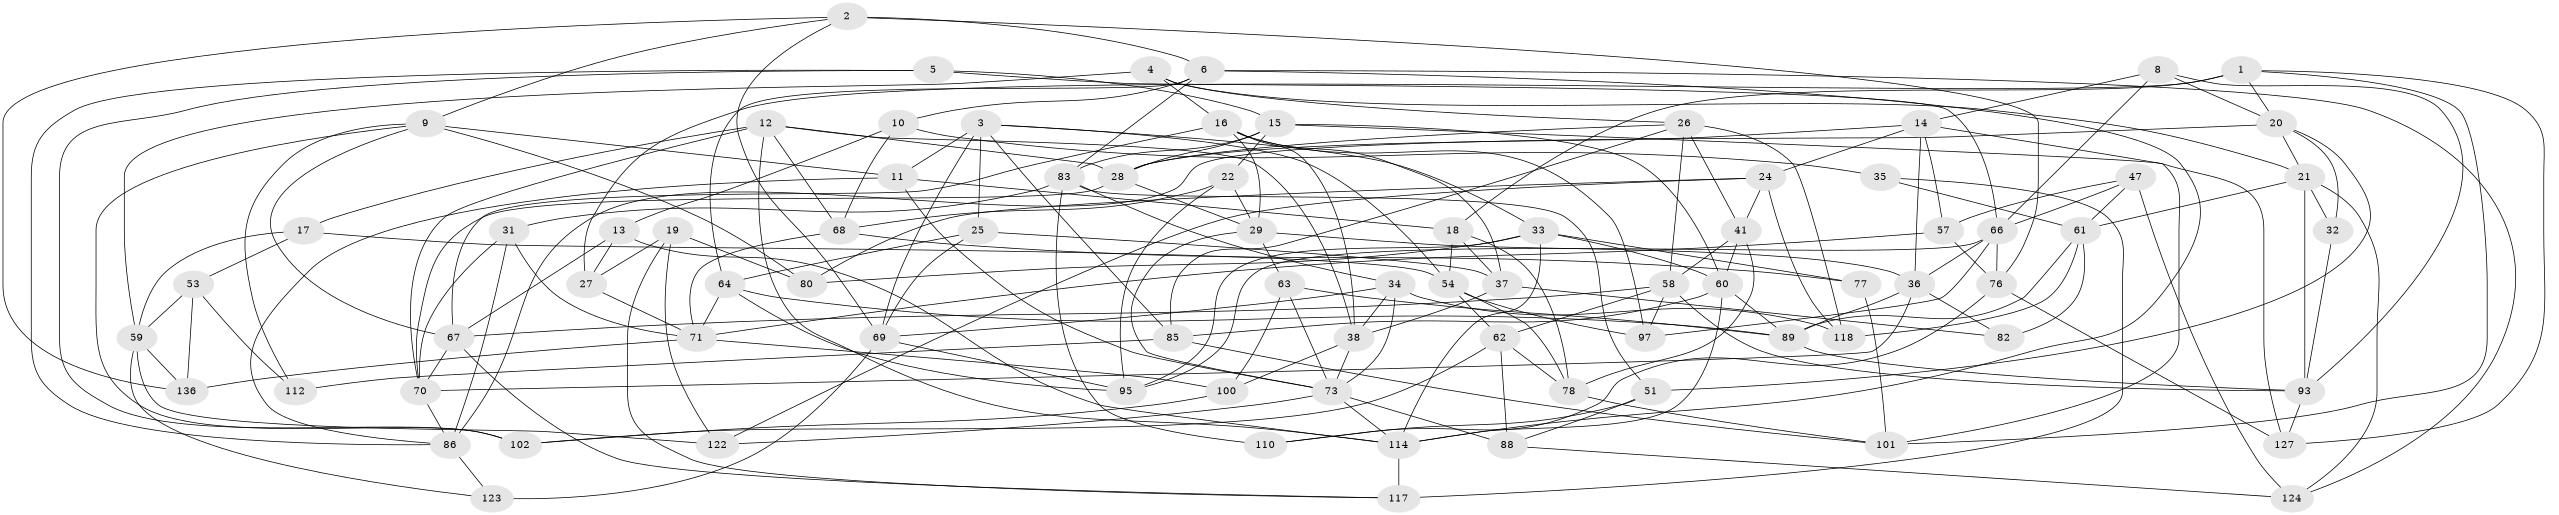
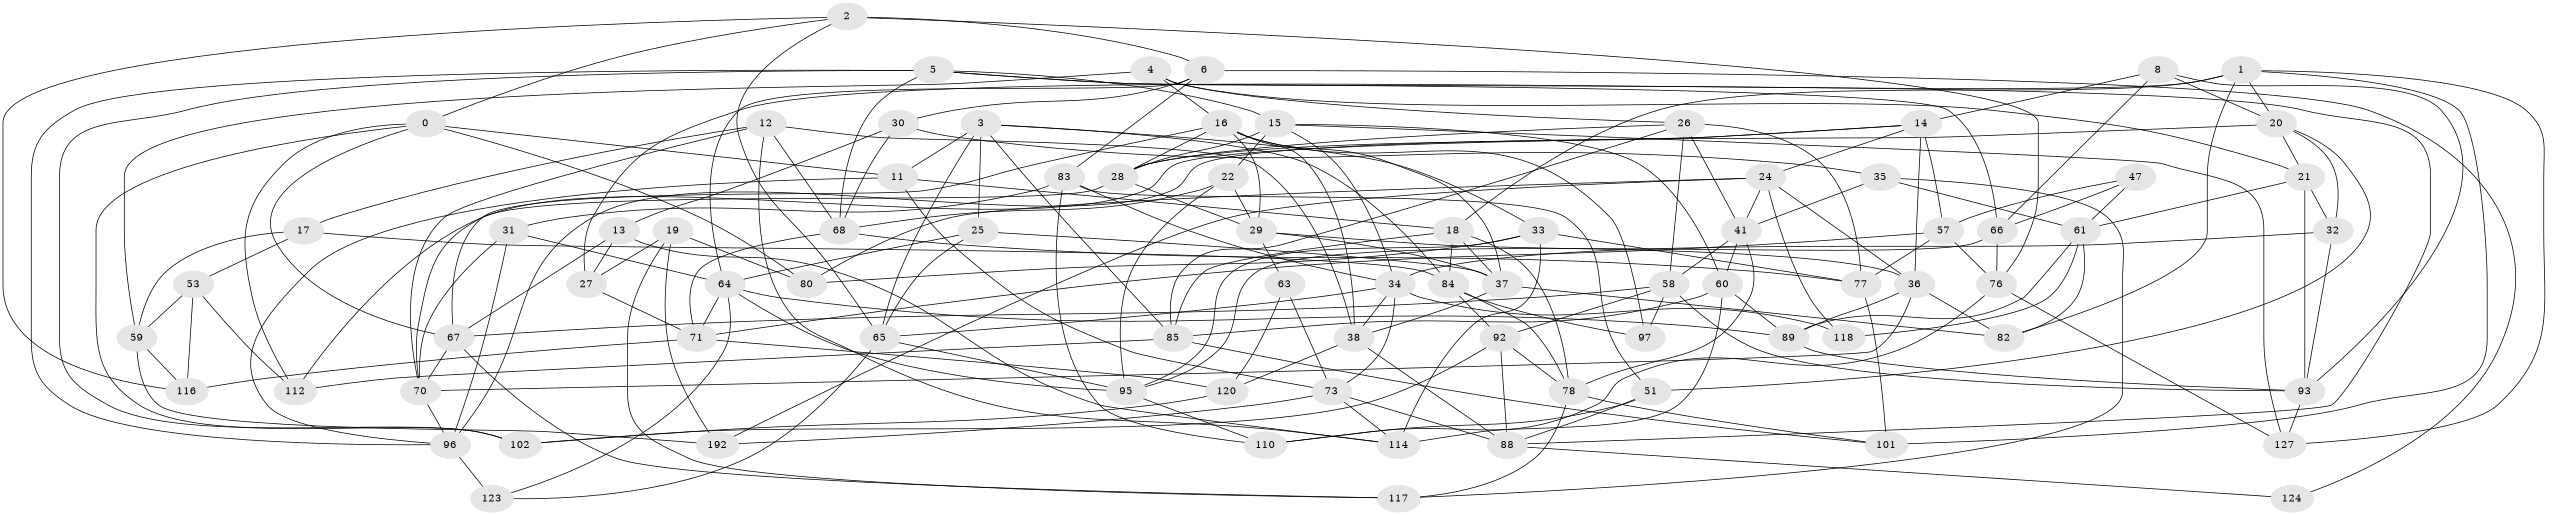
none -> (2174, 98)
(426, 124) -> (426, 124)
(899, 124) -> (899, 124)
none -> (859, 131)
(937, 145) -> (1181, 145)
(1170, 150) -> (1351, 183)
(2156, 152) -> none
(1806, 196) -> (1809, 153)
none -> (1811, 204)
none -> (2042, 246)
none -> (1288, 252)
(1645, 255) -> none
none -> (1902, 258)
(1956, 258) -> (1840, 231)
none -> (2191, 258)
(1449, 284) -> (1449, 284)
(2179, 287) -> (1156, 184)
(1874, 309) -> none
(583, 311) -> (617, 258)
(1537, 313) -> none
(1134, 329) -> (1383, 249)
(880, 338) -> (880, 338)
(1500, 338) -> (1500, 338)
(2377, 339) -> none
(2197, 346) -> none
(1343, 365) -> (1434, 394)
(187, 392) -> (187, 392)
(1227, 392) -> (1227, 392)
none -> (1172, 409)
(450, 445) -> (450, 445)
(718, 445) -> (718, 445)
(272, 462) -> (653, 425)
(1399, 472) -> (1509, 474)
